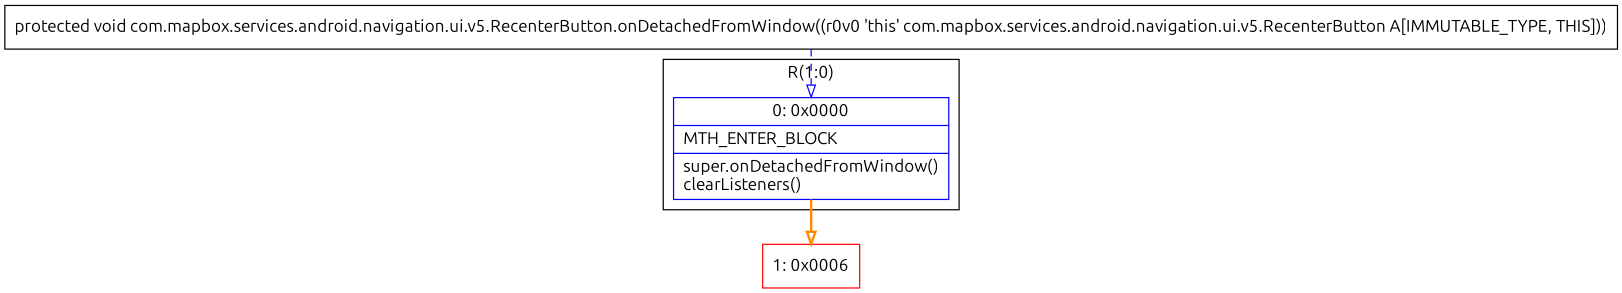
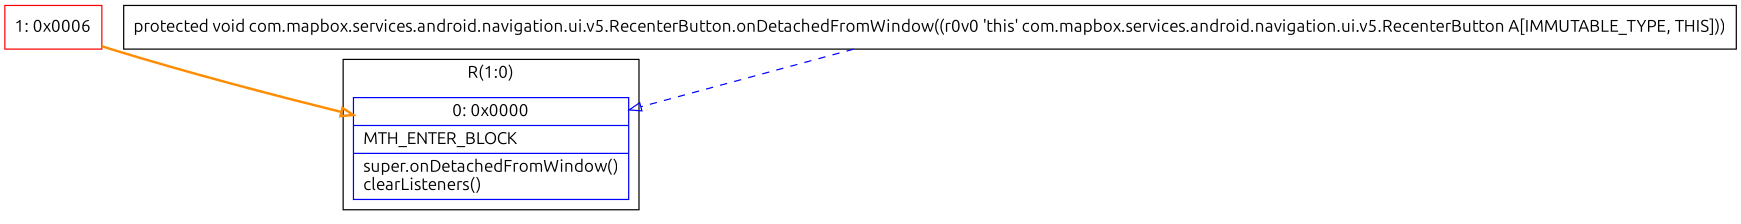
(811, 217) -> (221, 81)
